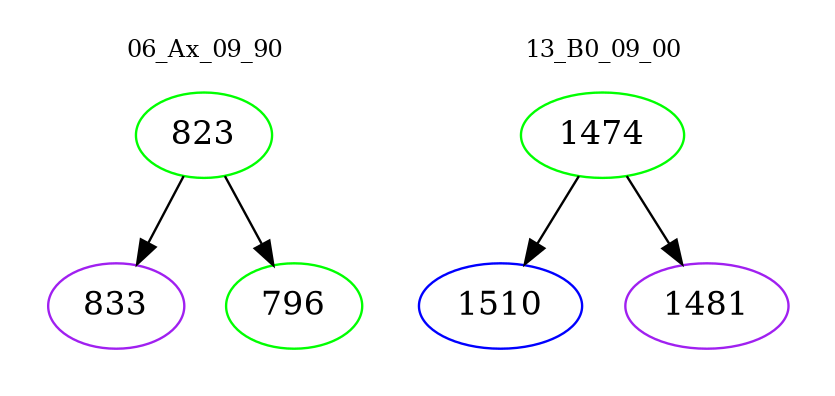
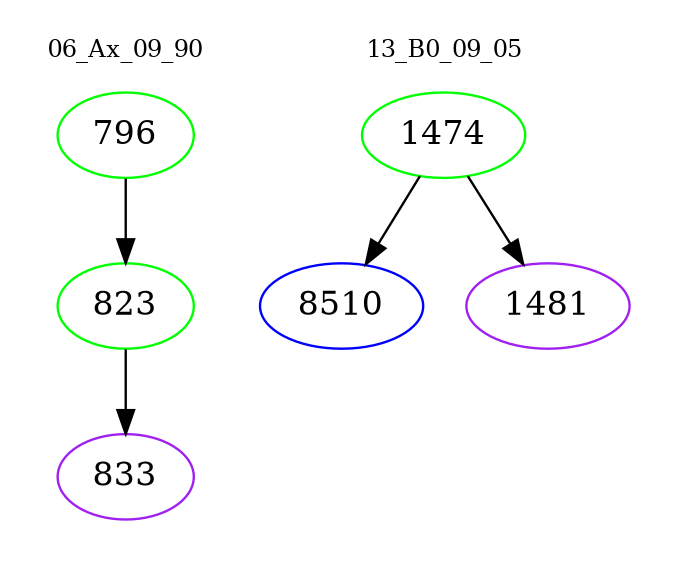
(604, 51) -> (445, 51)
(243, 210) -> (126, 209)
(501, 306) -> (342, 306)
